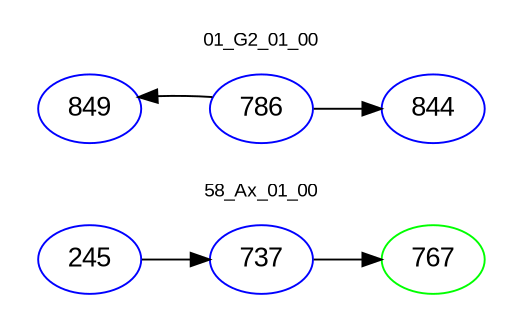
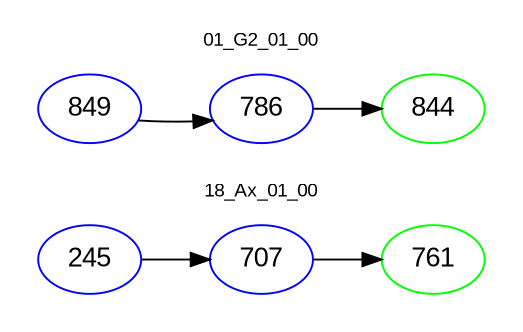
(185, 96) -> (166, 122)
(433, 109) -> (433, 109)
(261, 192) -> (261, 192)
(261, 260) -> (261, 260)
(433, 260) -> (433, 260)
